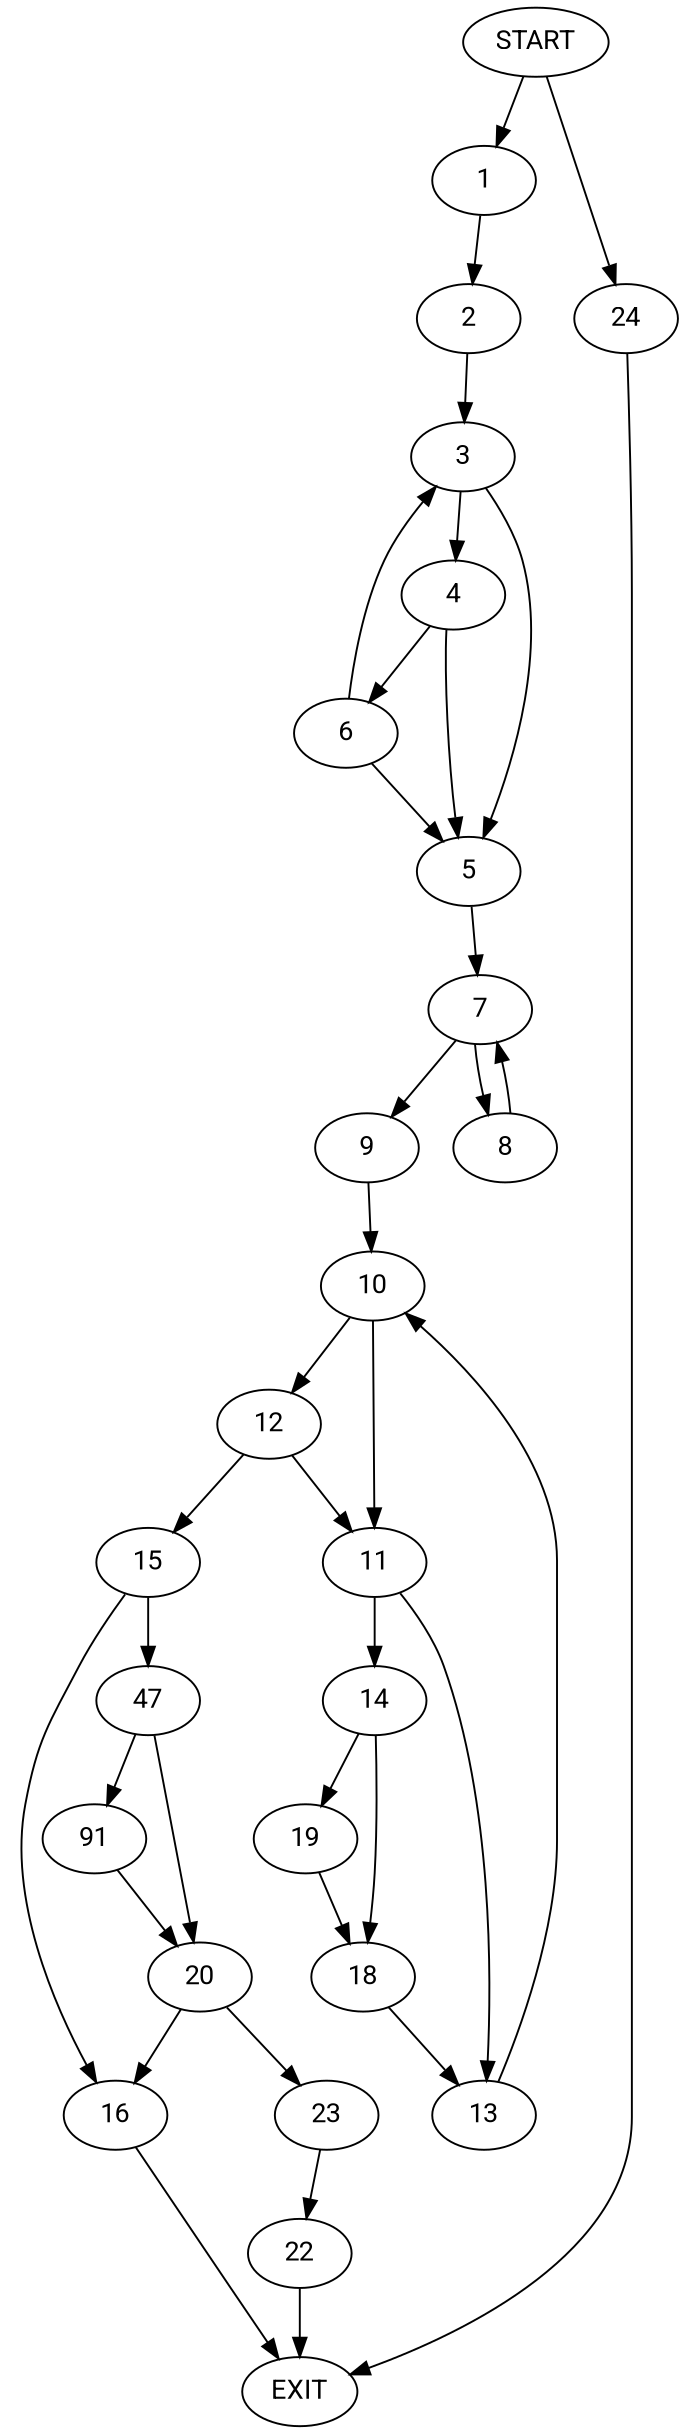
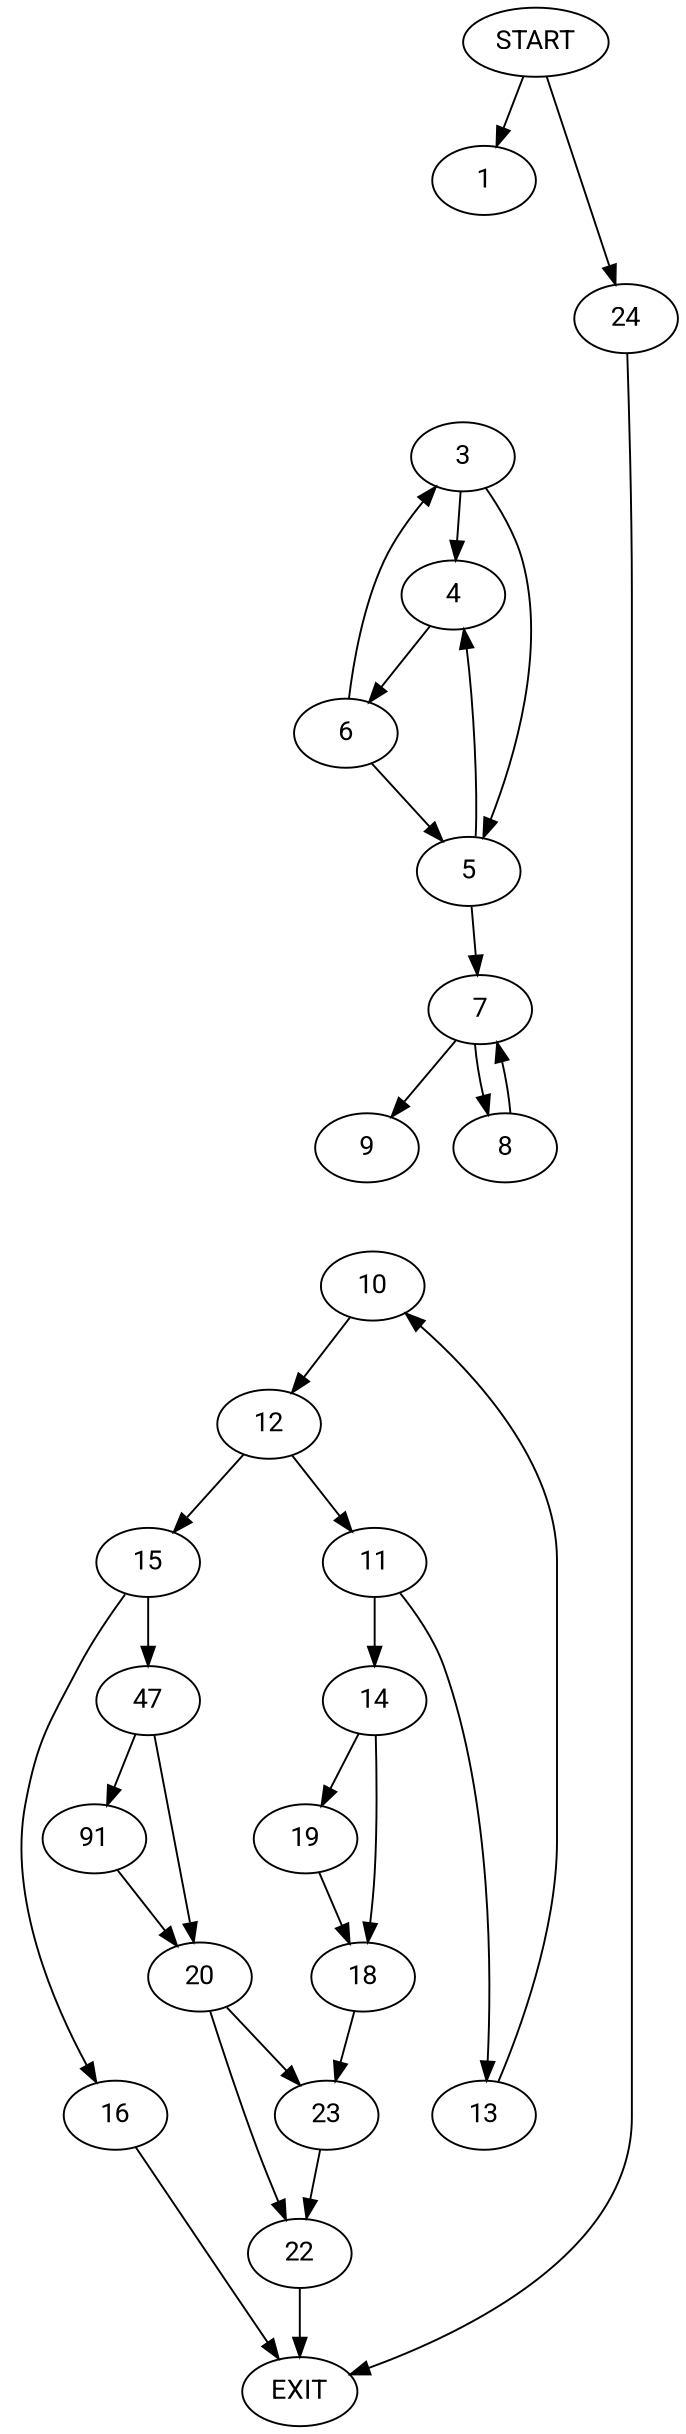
(469, 319) -> none
(448, 724) -> (474, 742)
(369, 1208) -> none
(374, 1414) -> none
(163, 2038) -> (242, 2107)
(417, 2039) -> (347, 2037)
